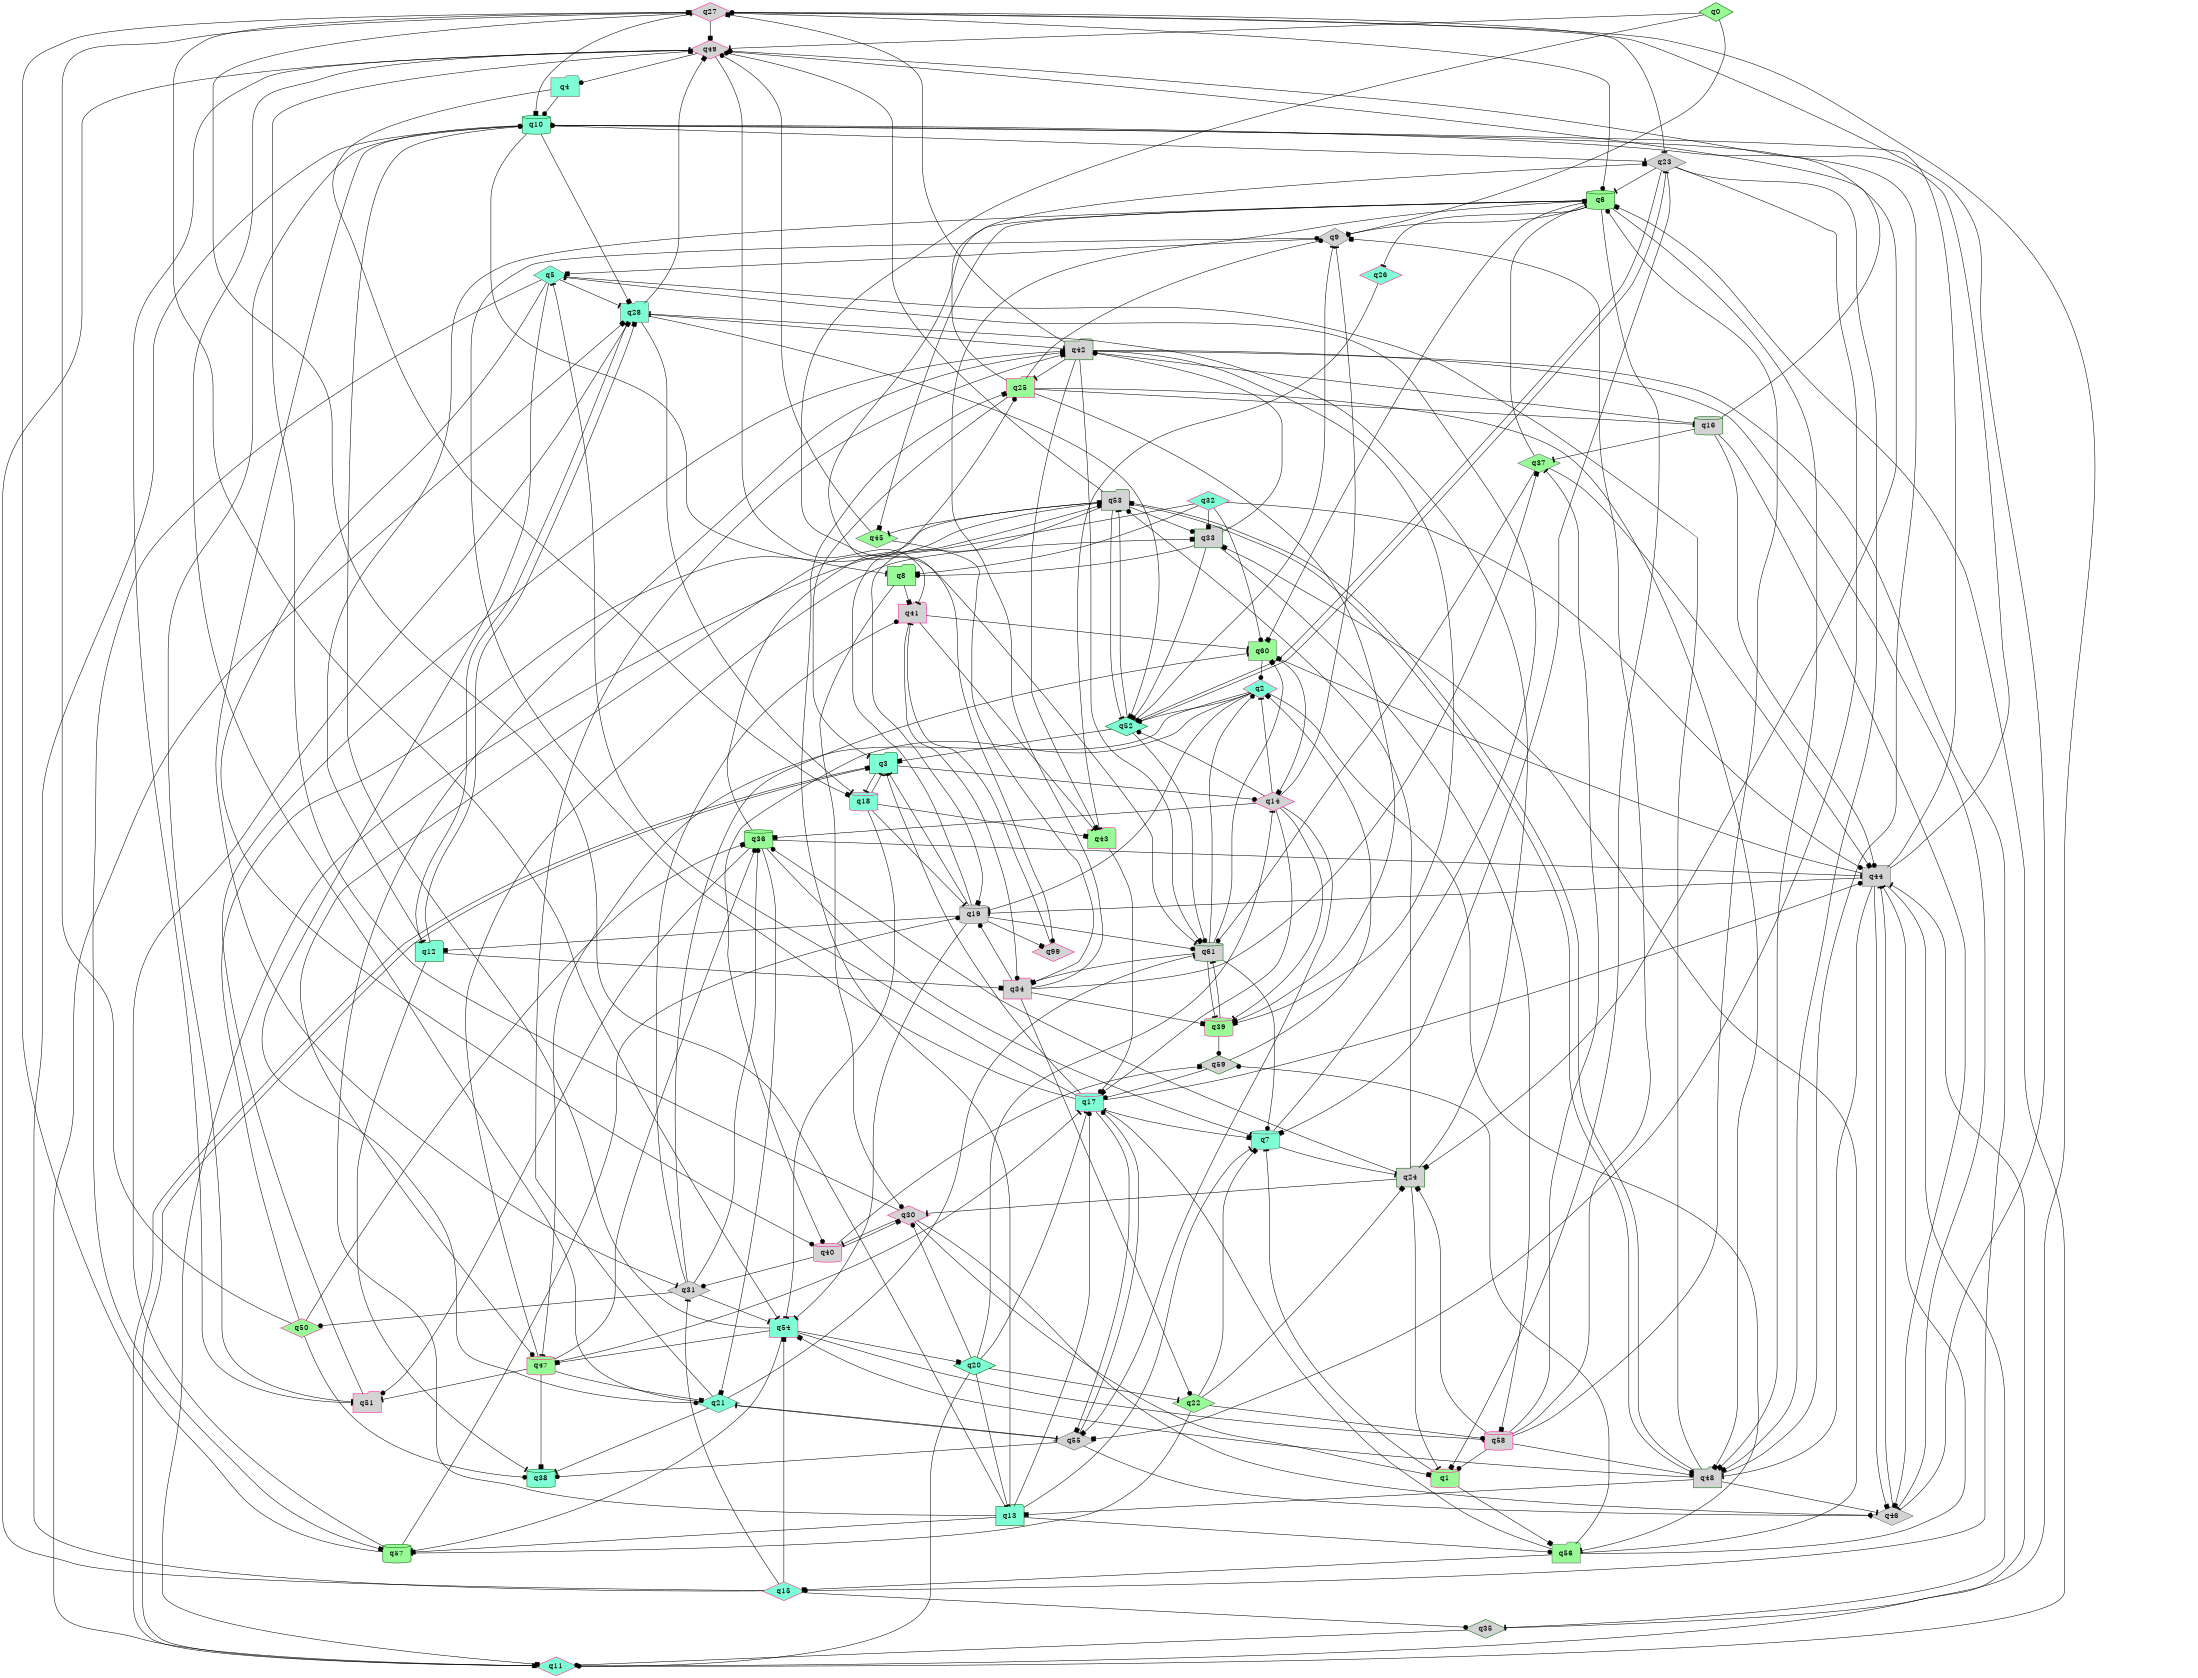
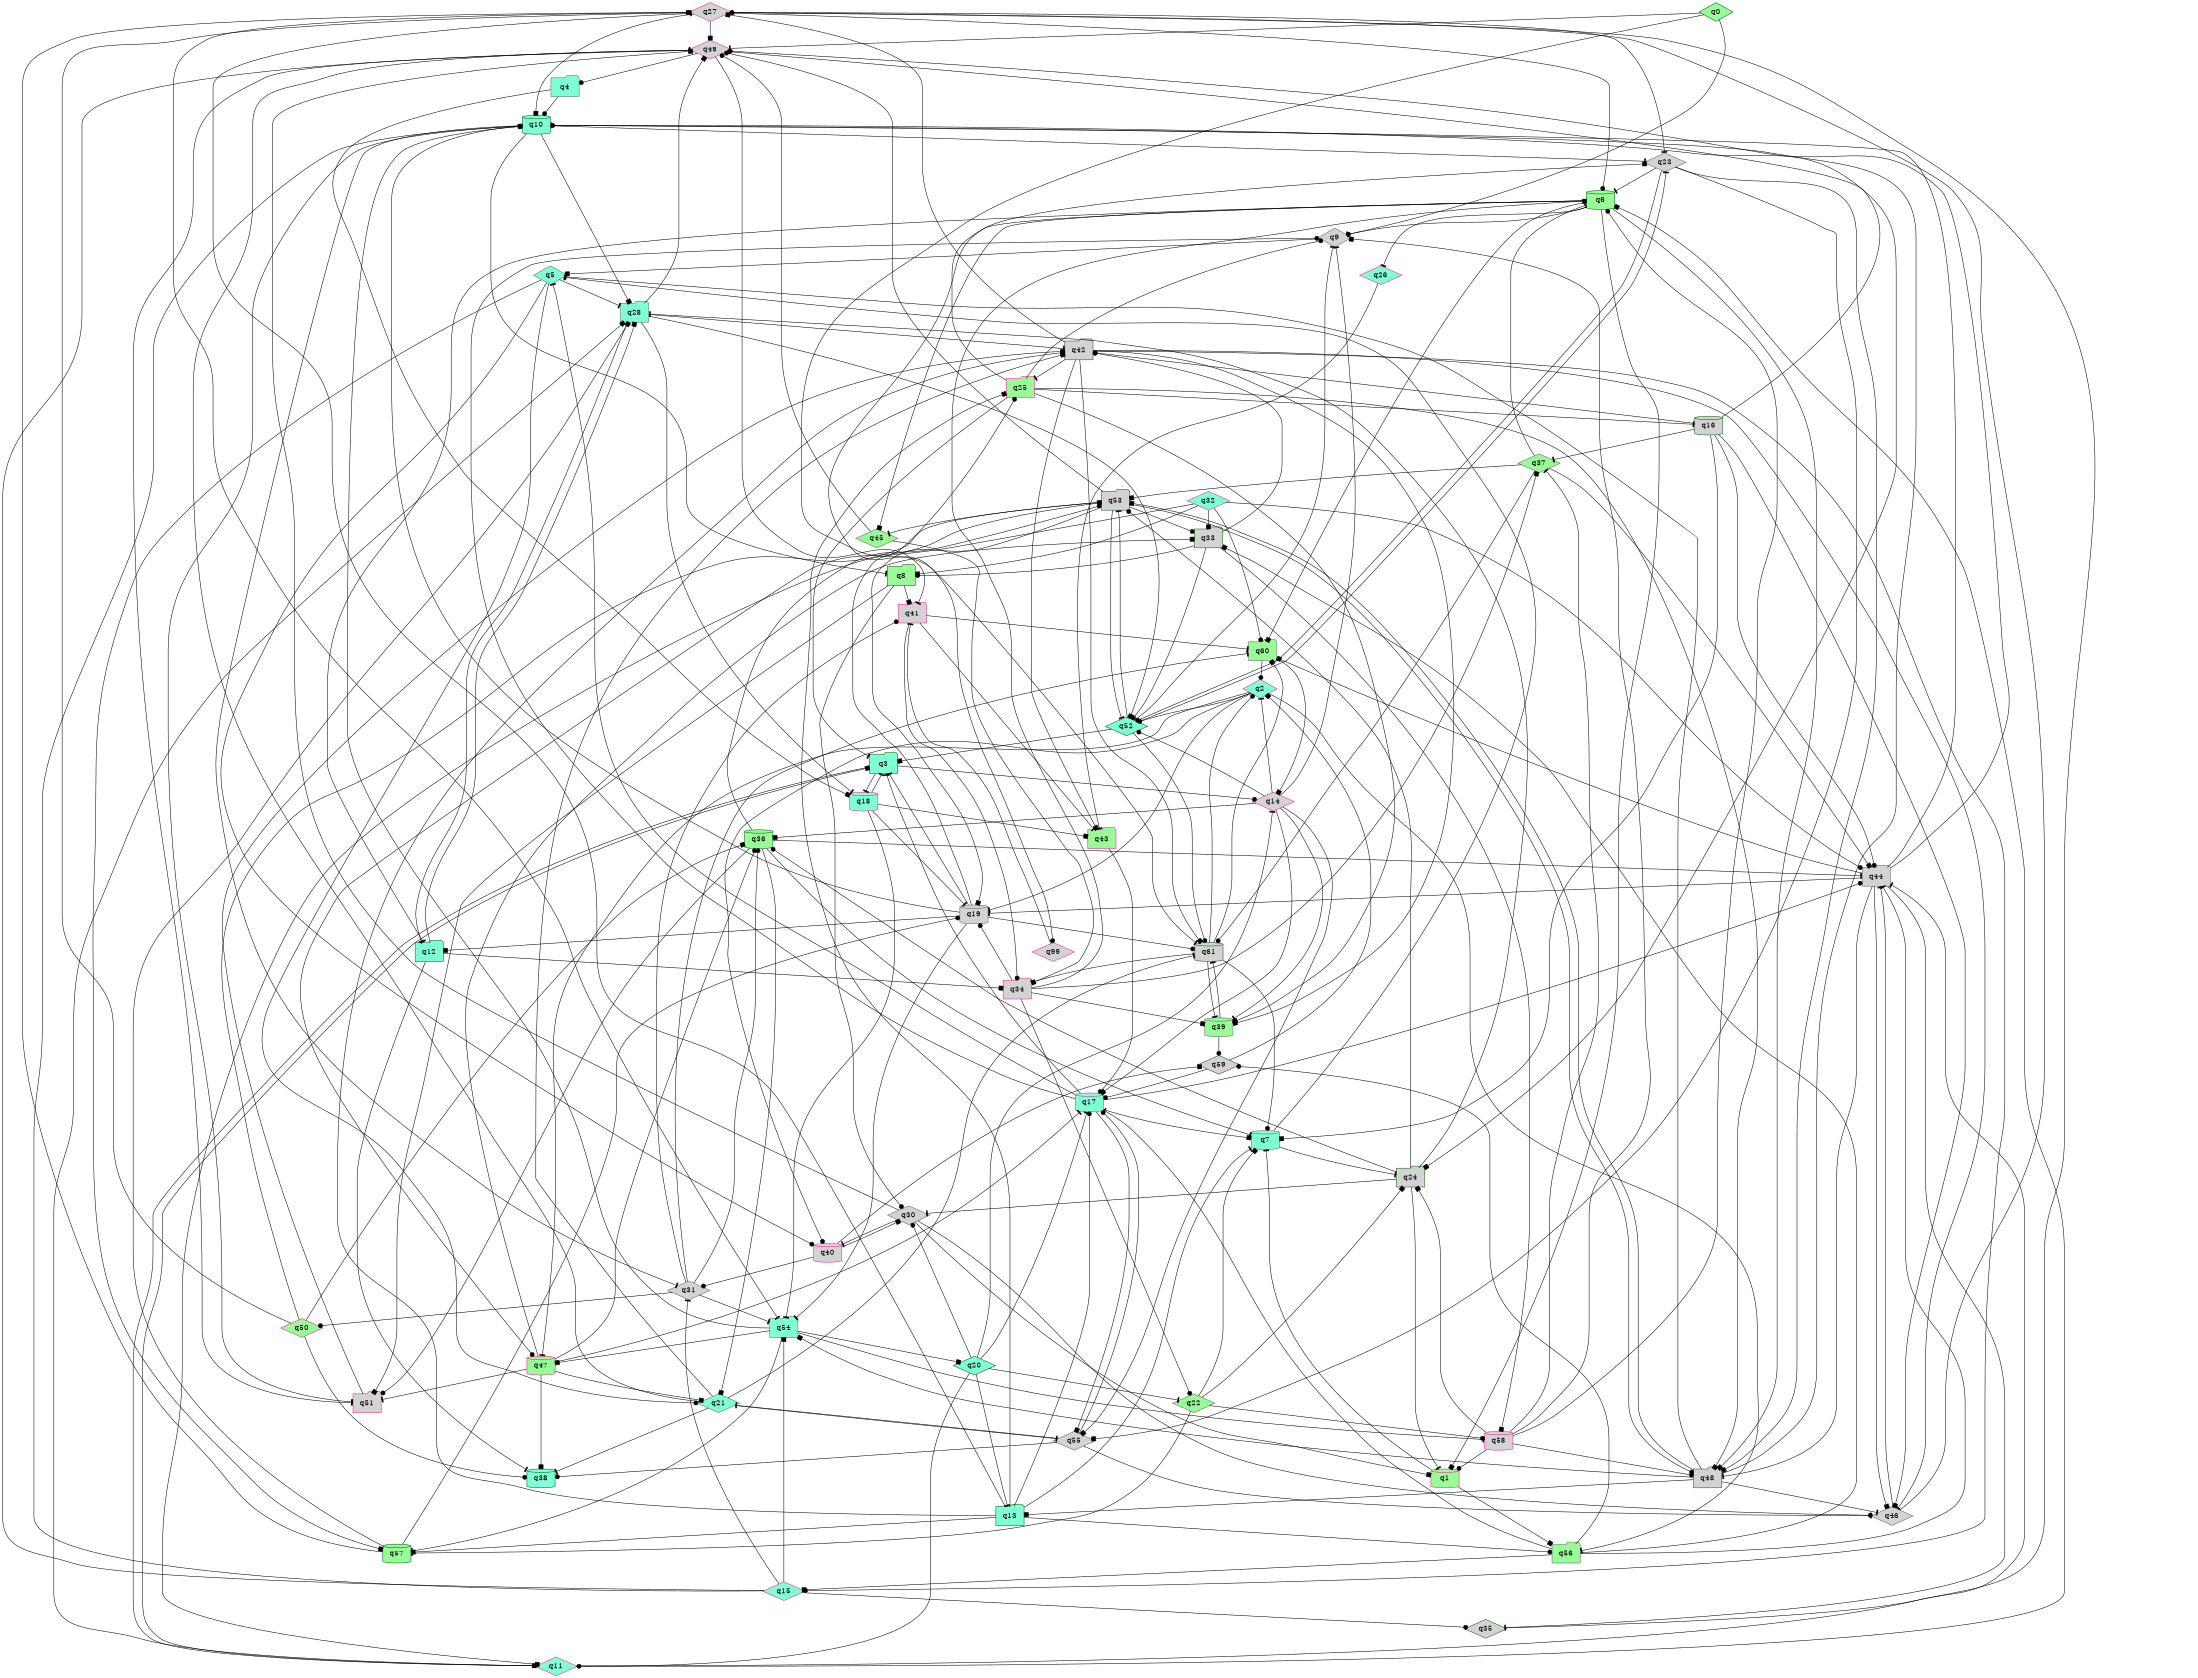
none -> (1328, 478)
(1546, 688) -> (1598, 848)
none -> (475, 891)
(1010, 931) -> (452, 628)
(1219, 1027) -> (1219, 1027)
(909, 1215) -> (909, 1215)
(784, 1328) -> (784, 1328)
(1023, 1648) -> none
